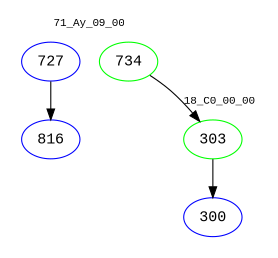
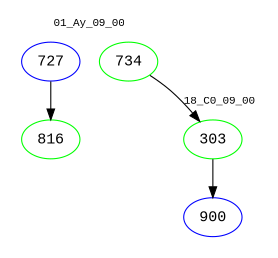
(90, 23) -> (90, 23)
(220, 101) -> (220, 101)
(51, 139) -> (51, 139)
(213, 217) -> (213, 217)
